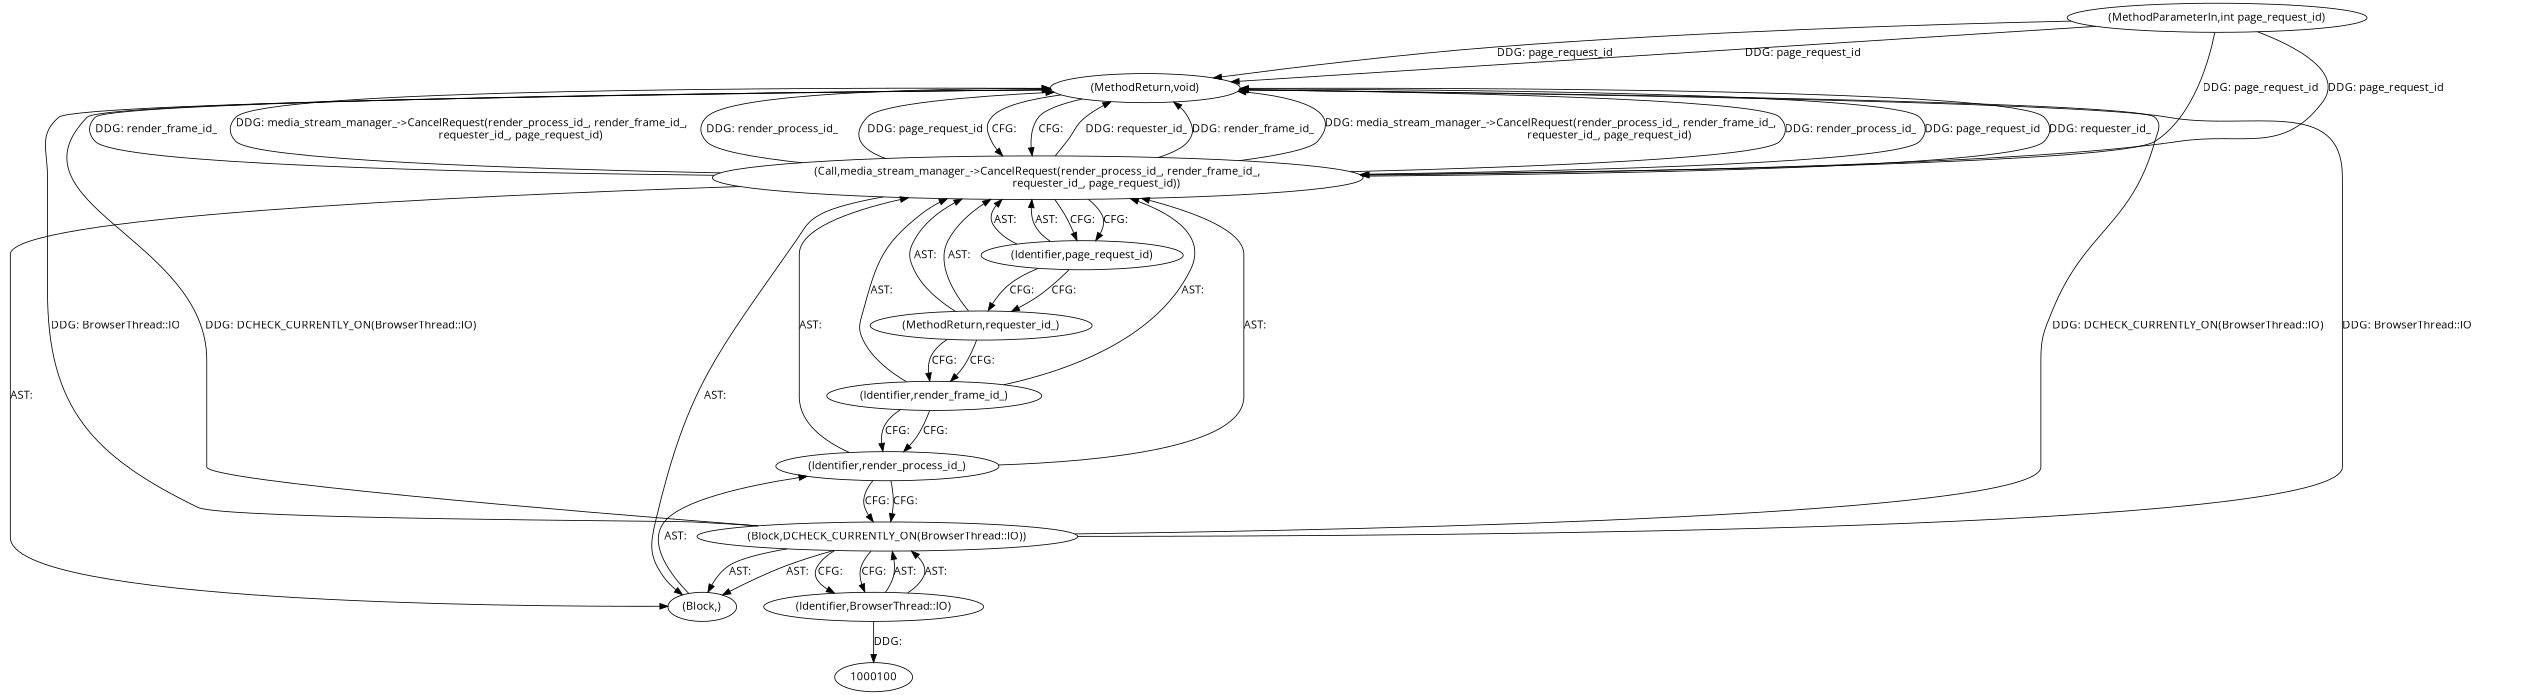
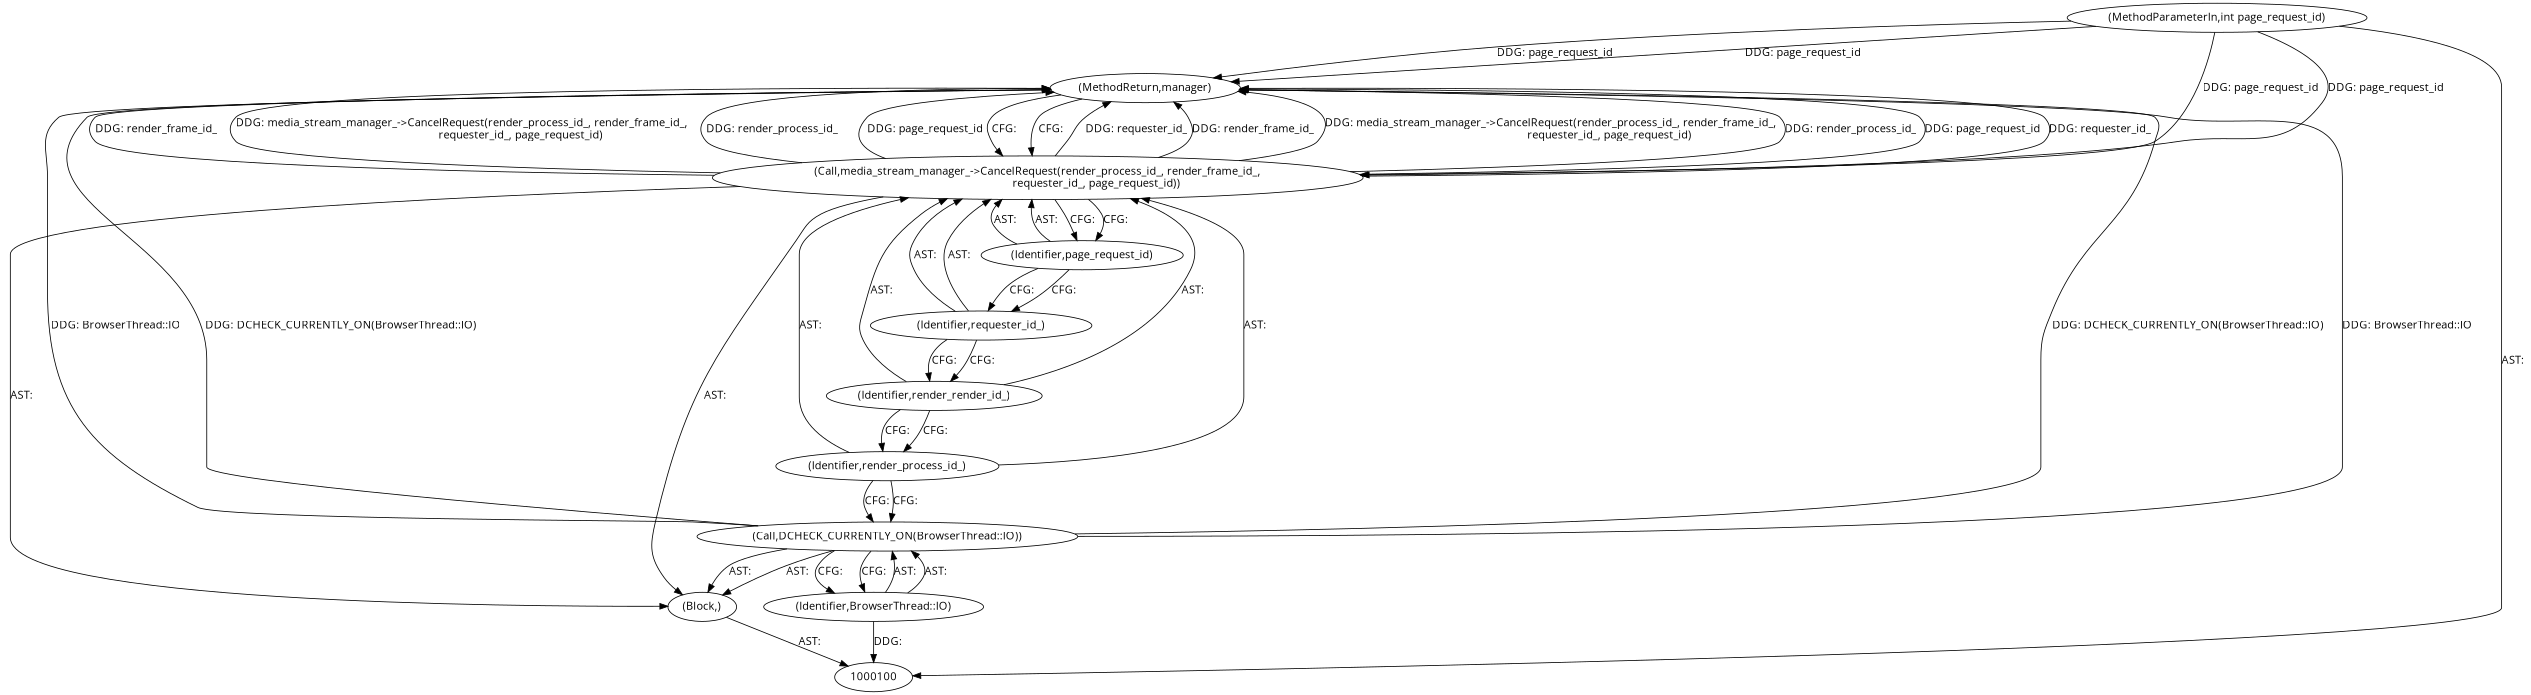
(1145, 88) -> (1145, 88)
(981, 326) -> (981, 326)
(934, 396) -> (934, 396)
(690, 505) -> (783, 640)
(887, 537) -> (887, 537)
none -> (2064, 646)
